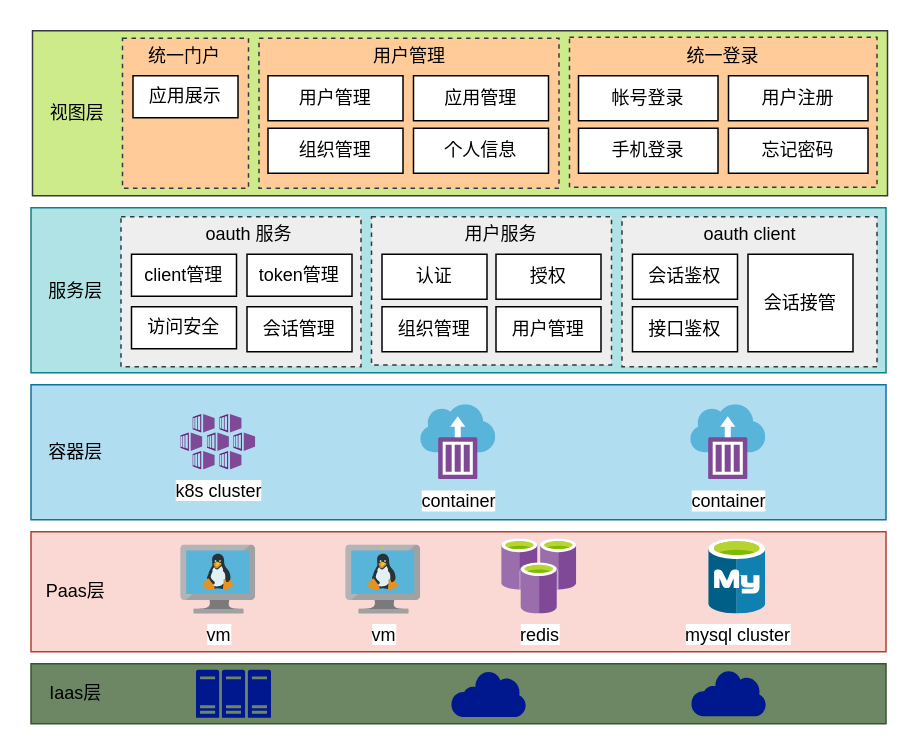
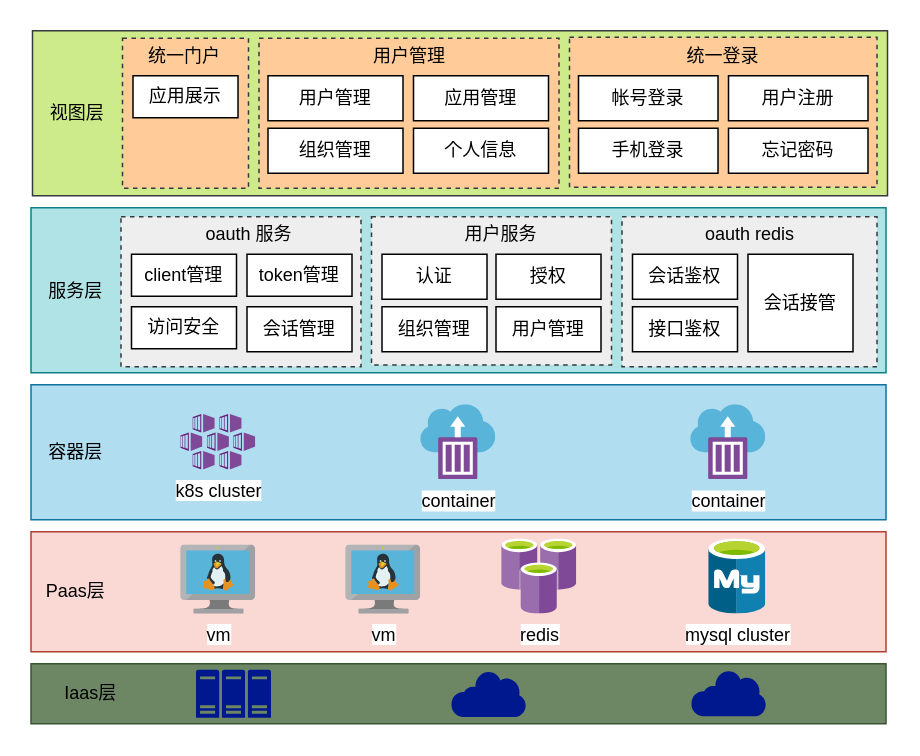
(750, 235) -> (750, 235)
(76, 694) -> (91, 694)
